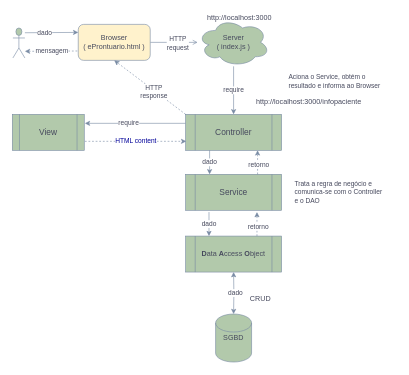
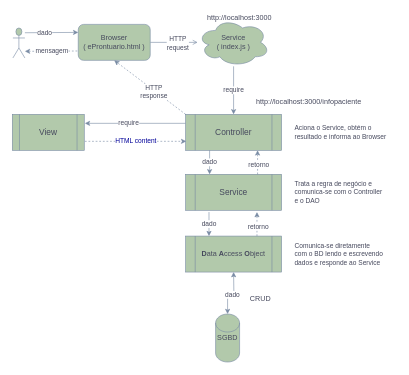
(114, 42) -> (114, 42)
(234, 42) -> (234, 42)
(339, 81) -> (345, 132)
none -> (339, 254)
(234, 338) -> (228, 338)
